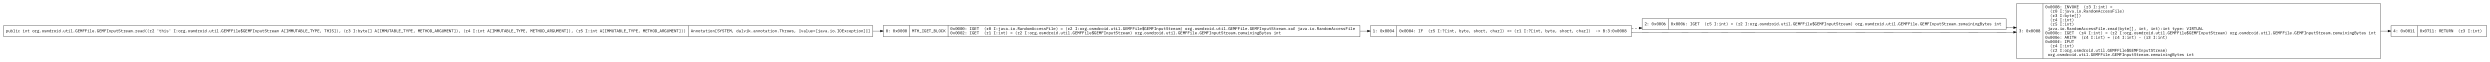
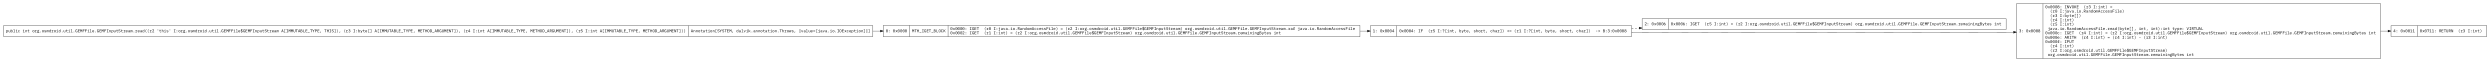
(2010, 28) -> none
